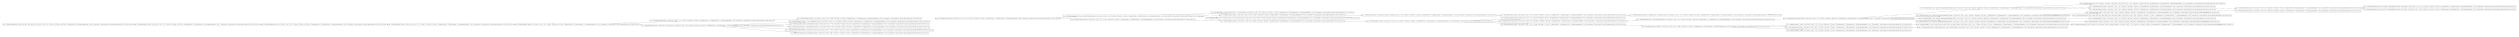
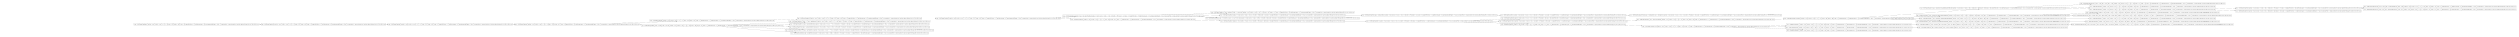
(67, 24) -> none
